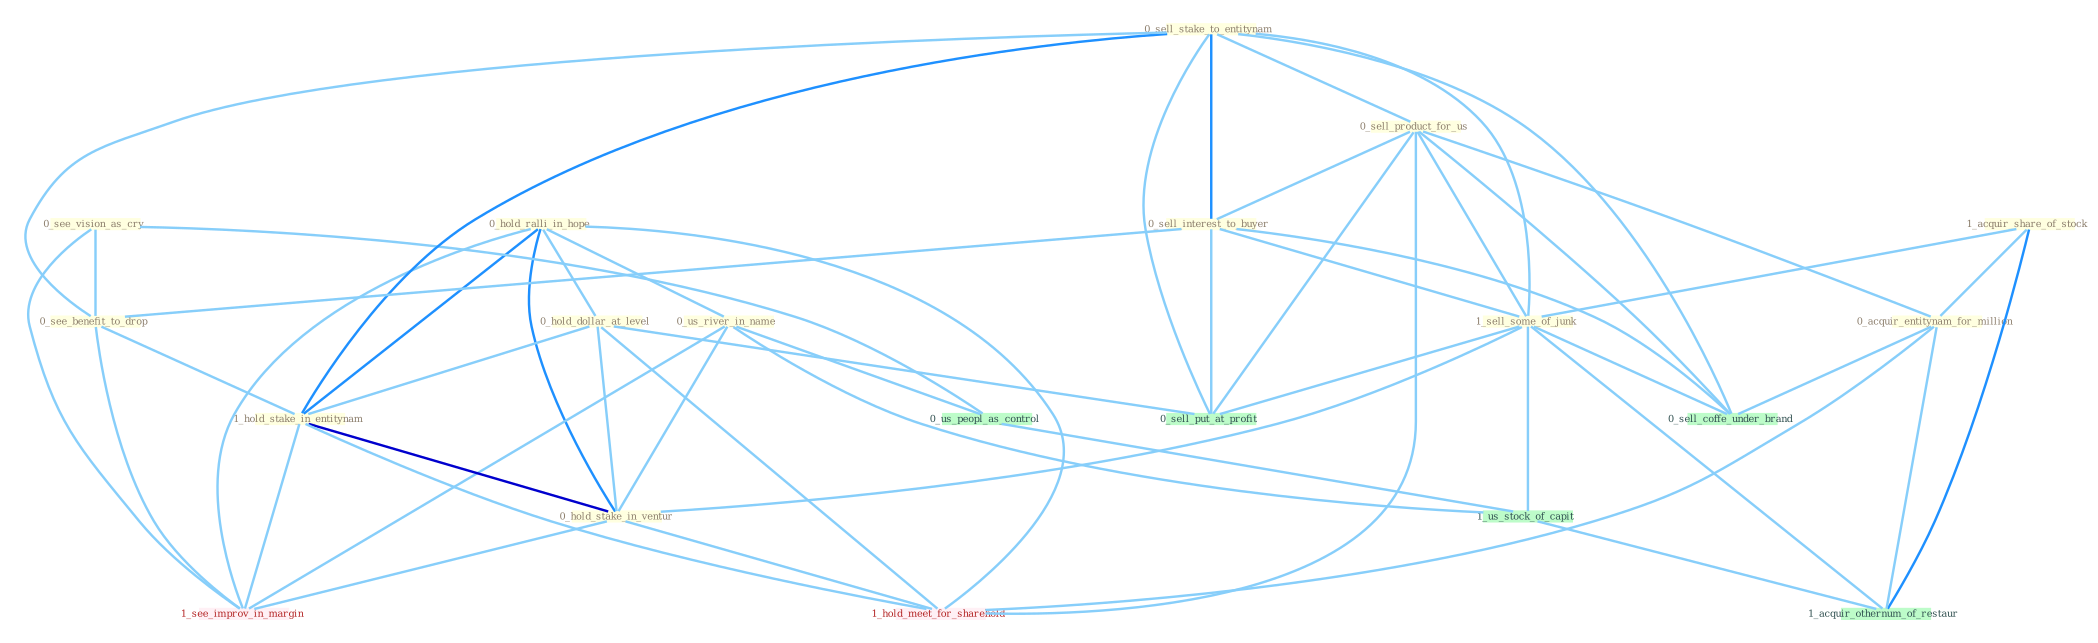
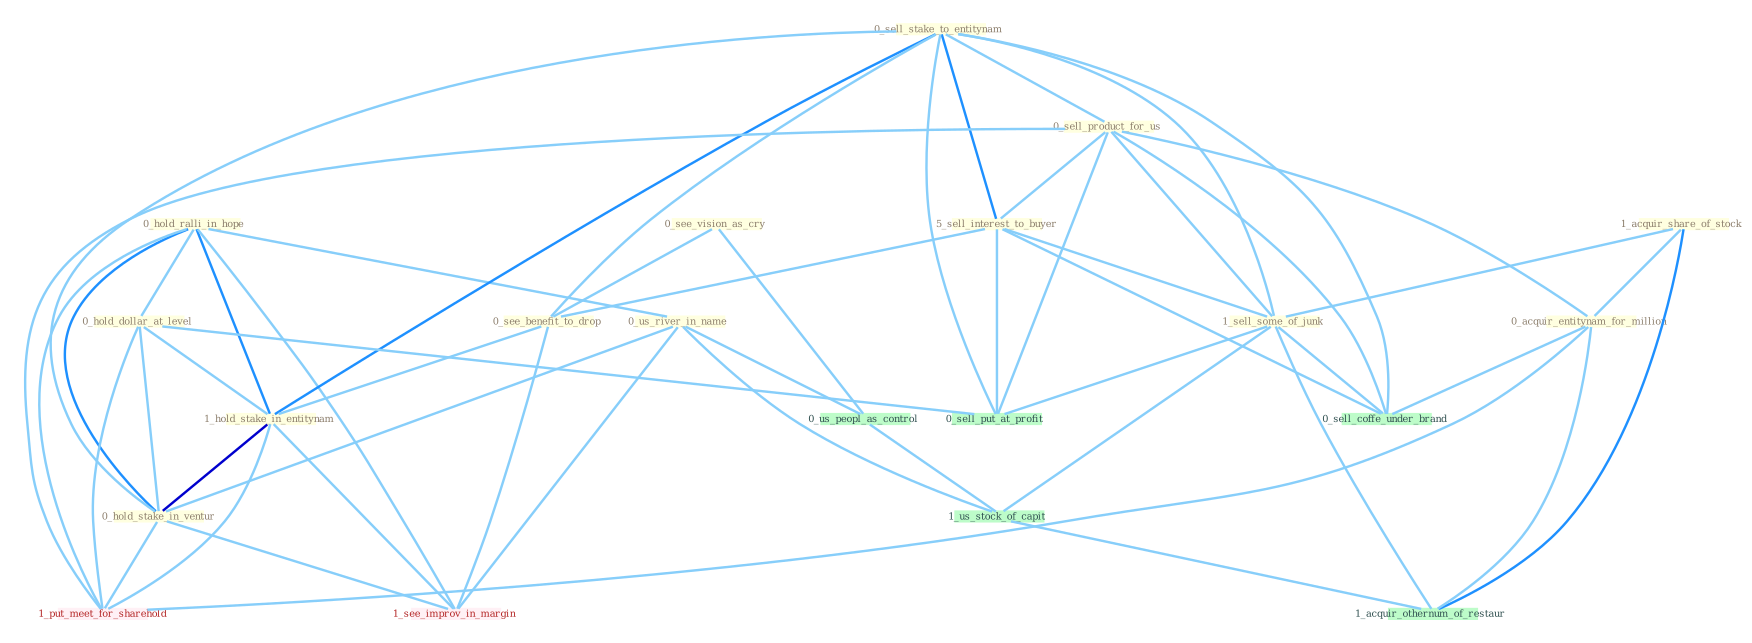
(1211, 224) -> (997, 224)
(74, 436) -> none
(1036, 472) -> (327, 124)
(941, 614) -> (103, 614)
